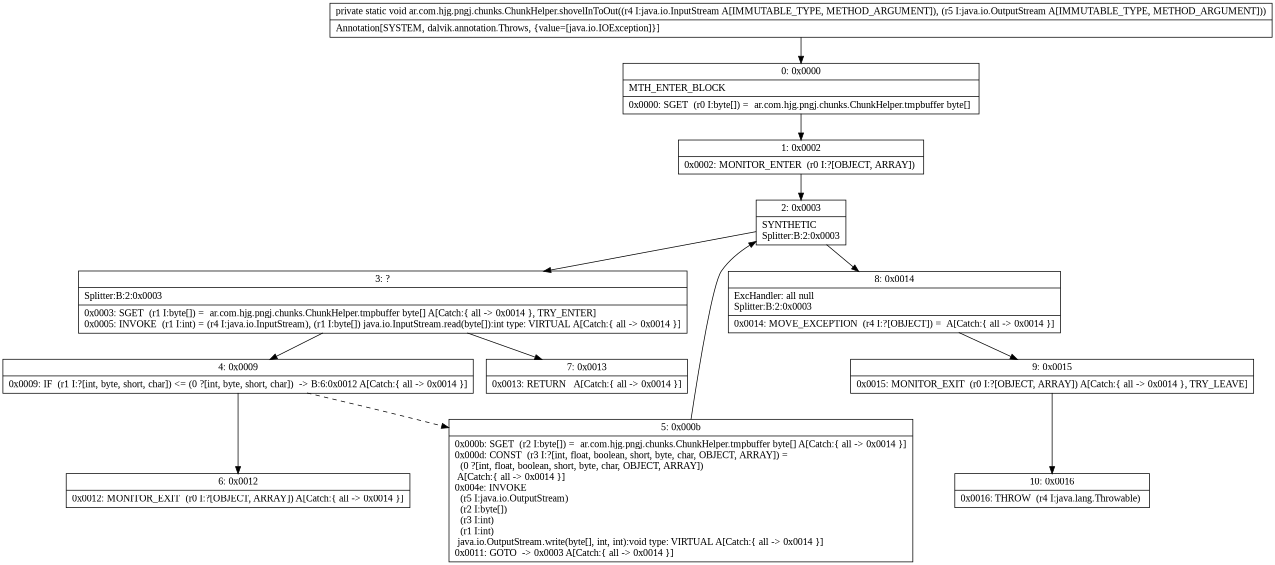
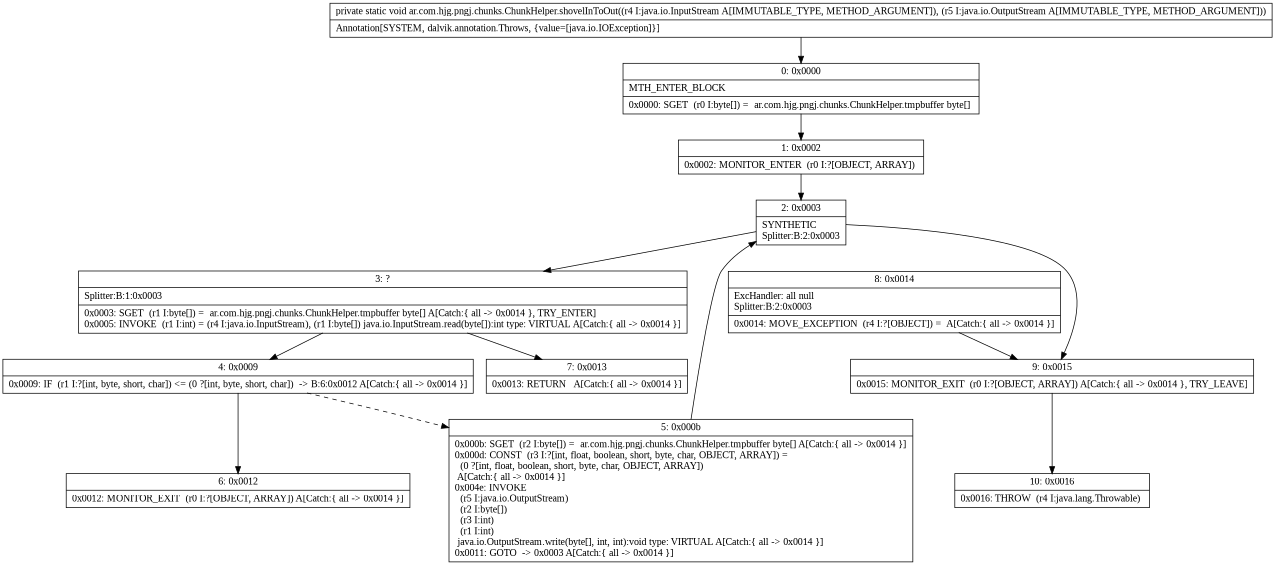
(840, 256) -> (1002, 243)
(123, 296) -> (123, 296)
